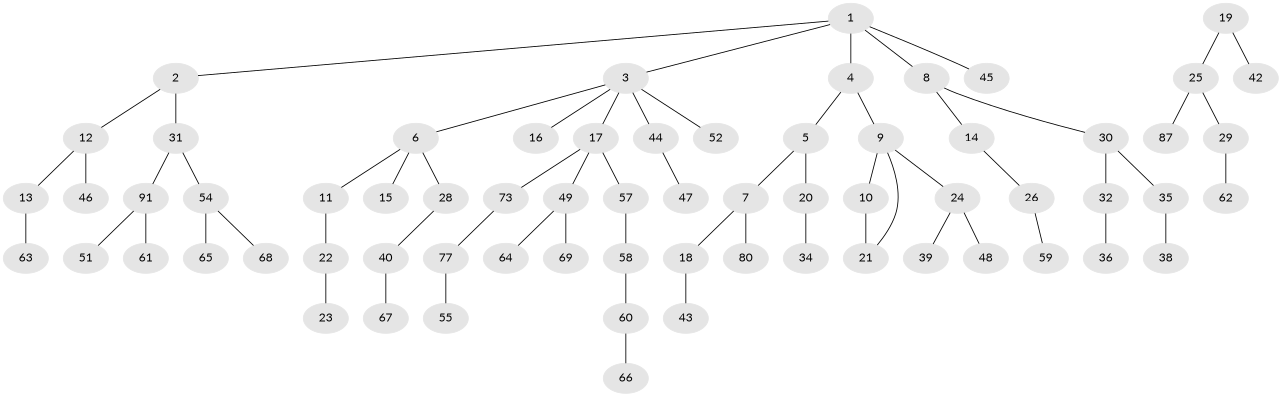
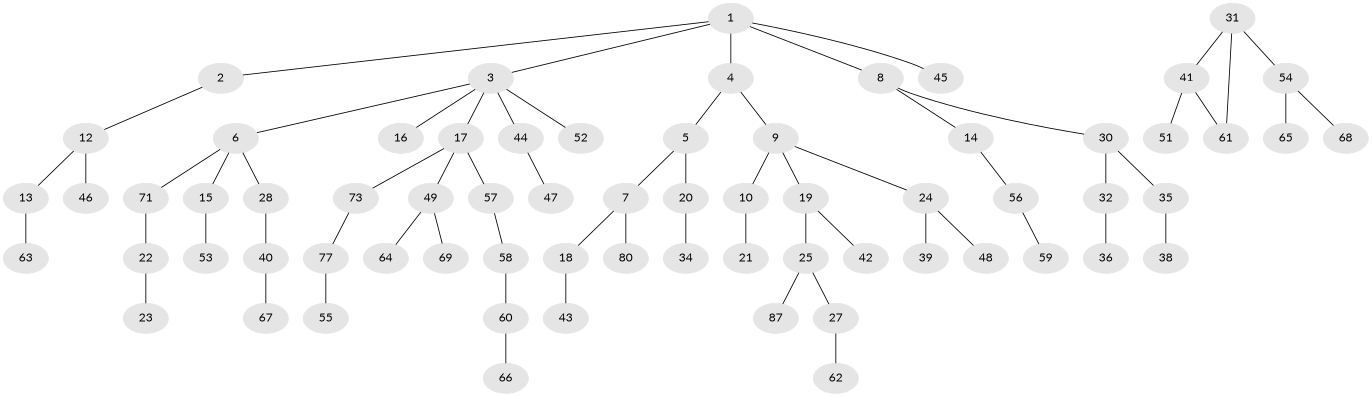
(176, 108) -> (1229, 78)
(1226, 138) -> (836, 318)
(146, 198) -> (1187, 78)
(326, 198) -> (146, 198)
(1032, 198) -> (1016, 198)
(898, 201) -> (791, 168)
none -> (206, 258)
